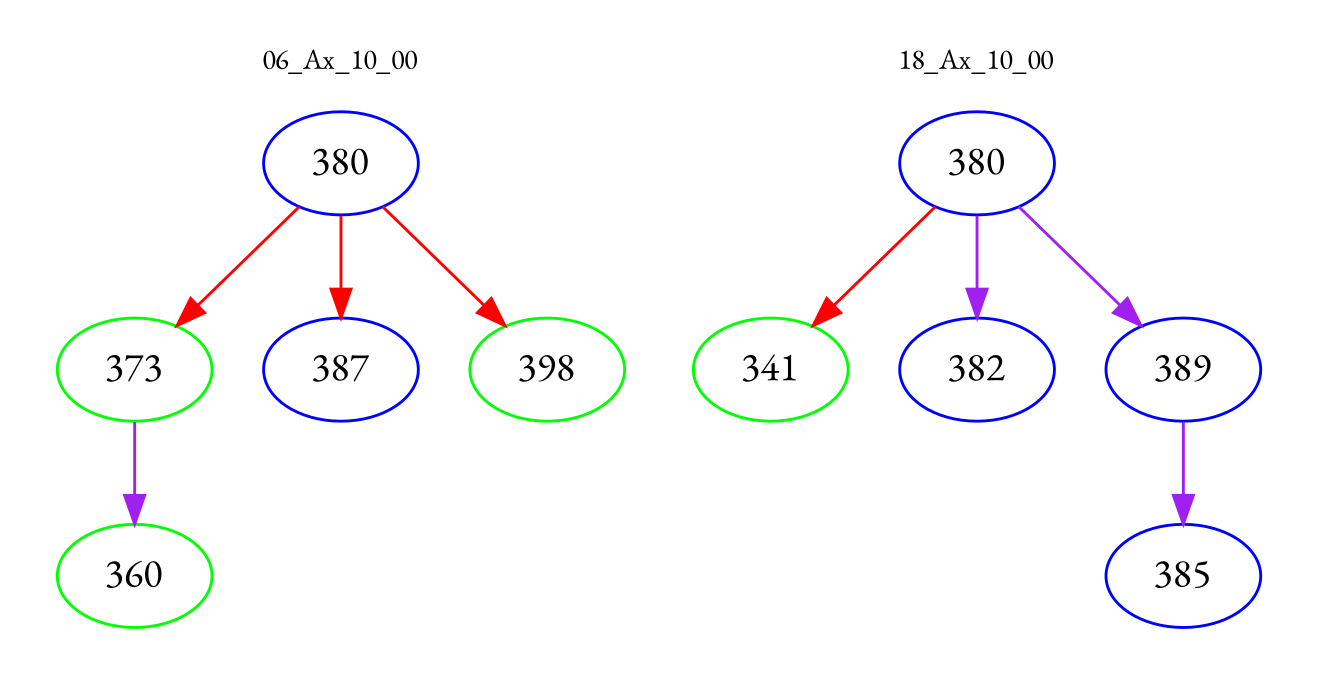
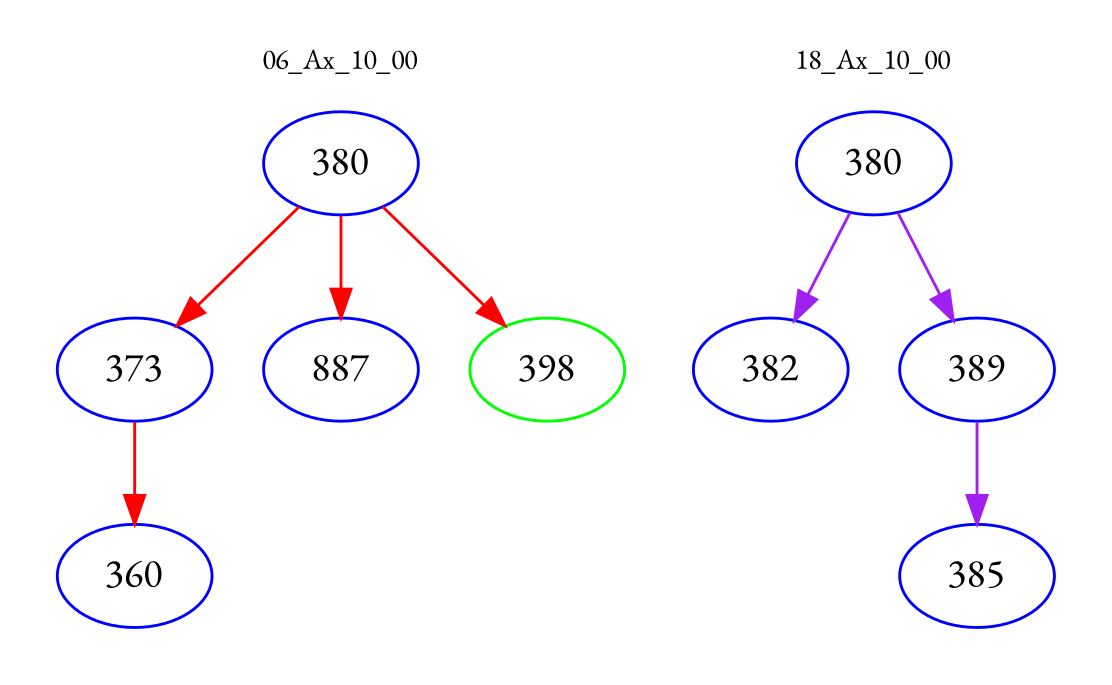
(135, 370) -> (135, 370)
(341, 370) -> (341, 370)
(771, 370) -> none
(135, 459) -> (135, 459)
(135, 576) -> (135, 576)
